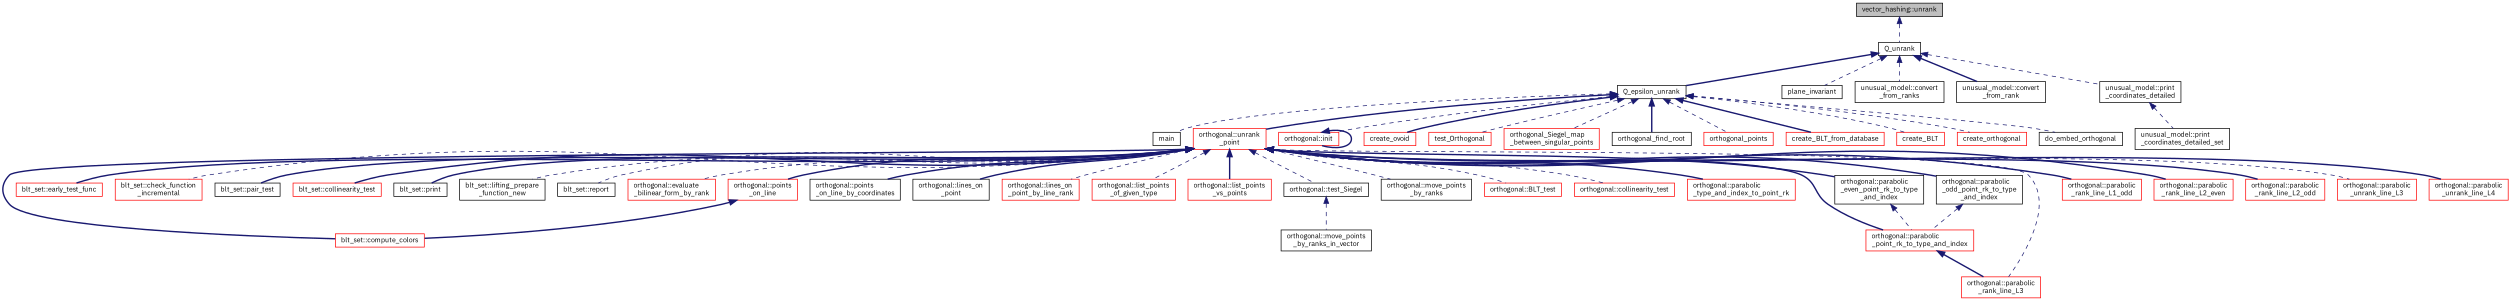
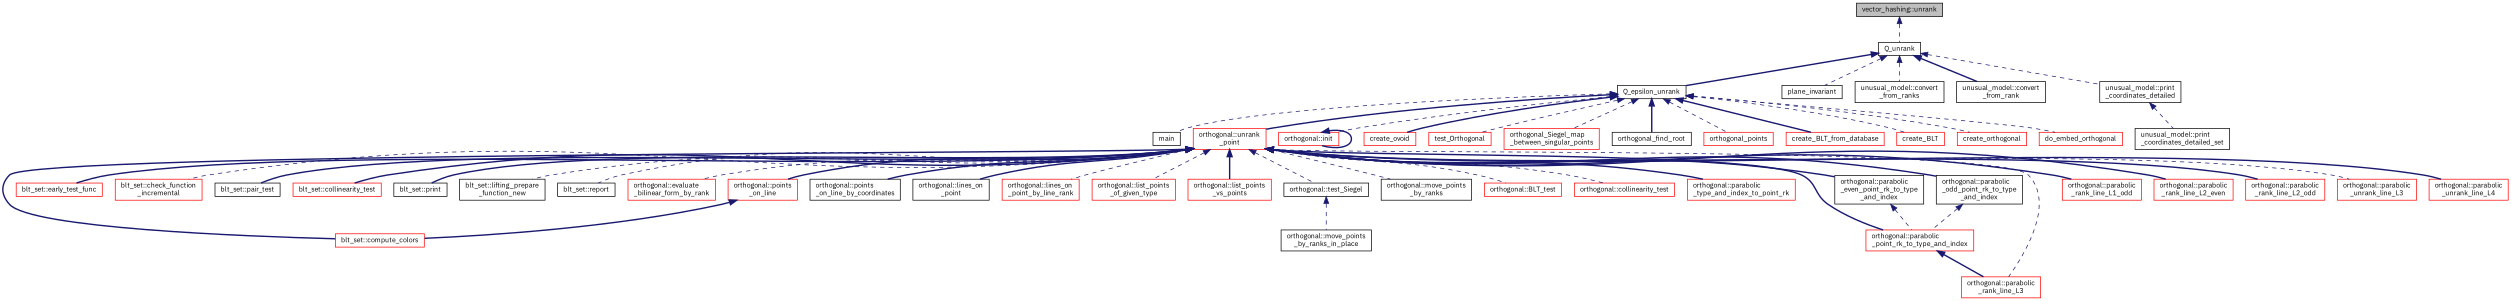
(2081, 139) -> (2081, 139)
(1326, 240) -> (1326, 240)
